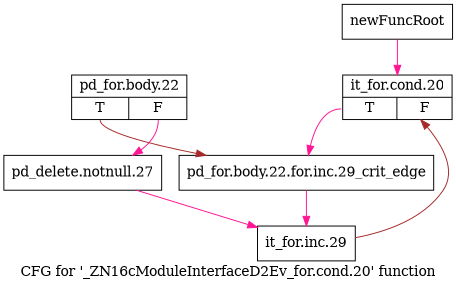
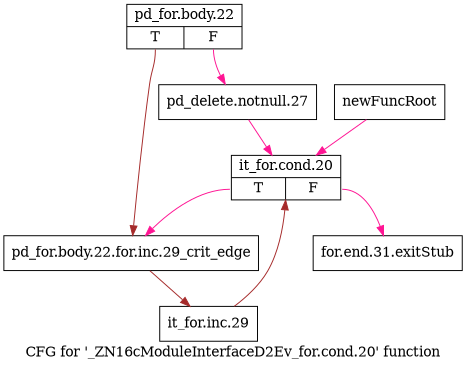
(306, 203) -> (166, 285)
(192, 207) -> (258, 133)
none -> (388, 253)
